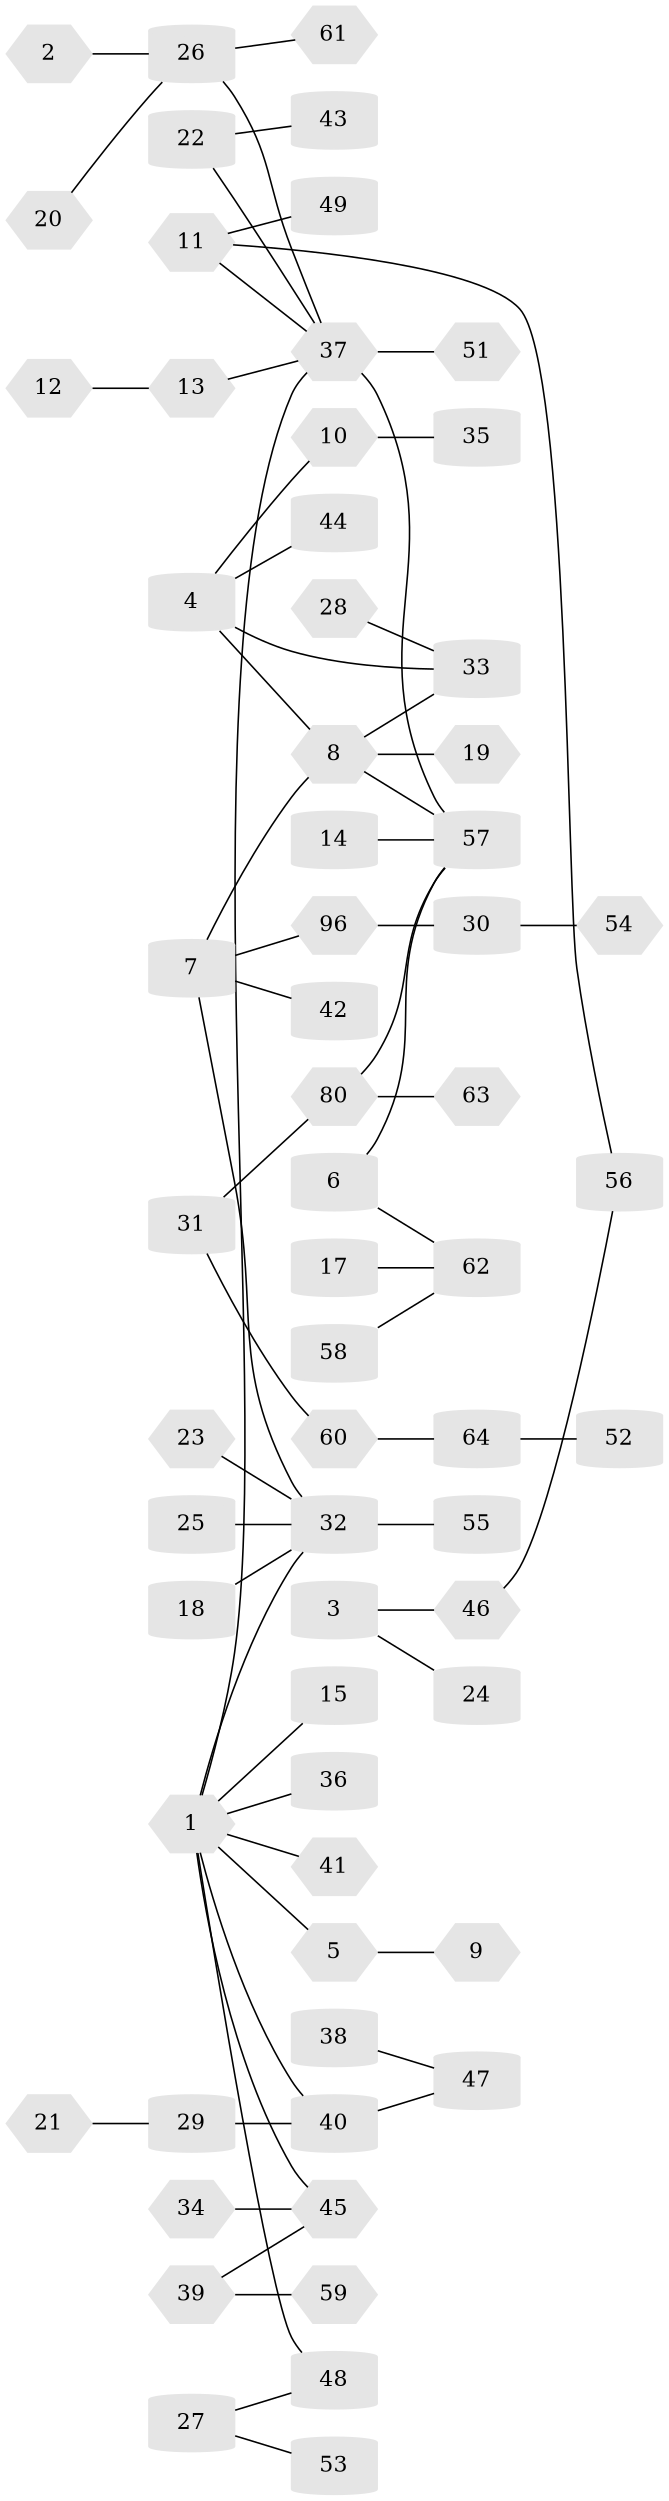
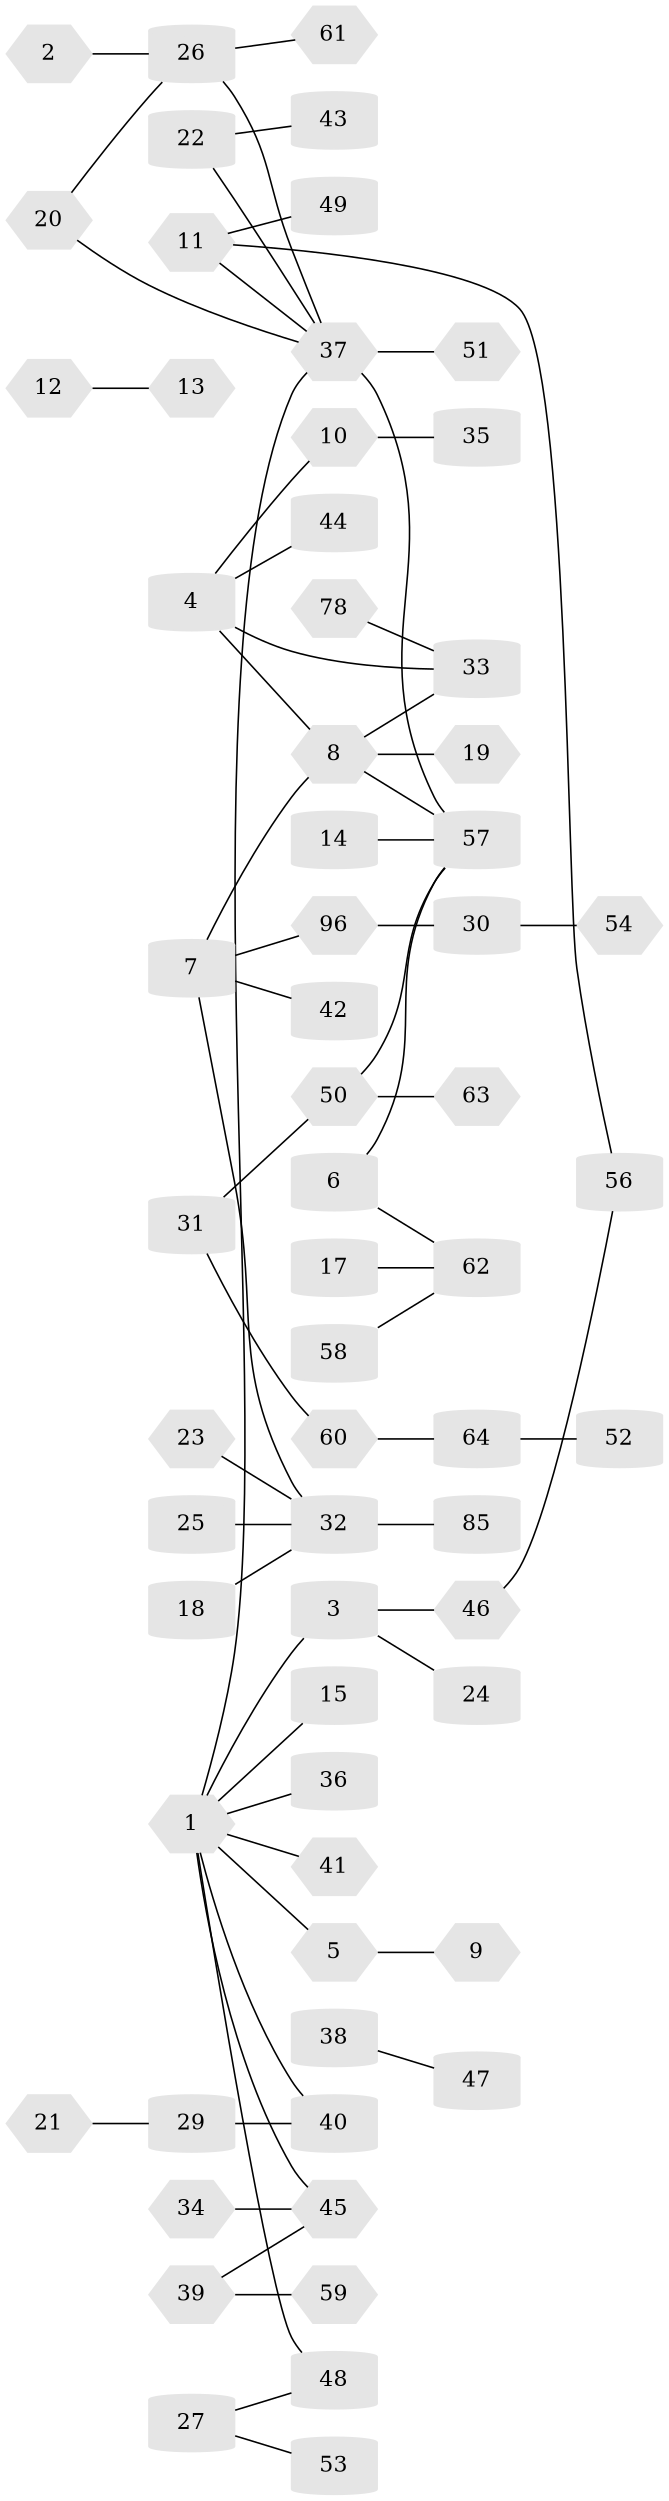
(263, 370) -> (183, 301)
(334, 609) -> (334, 609)
(334, 1097) -> (334, 1097)
(477, 1525) -> (477, 1525)
(244, 1663) -> (251, 1714)
(406, 2102) -> none
